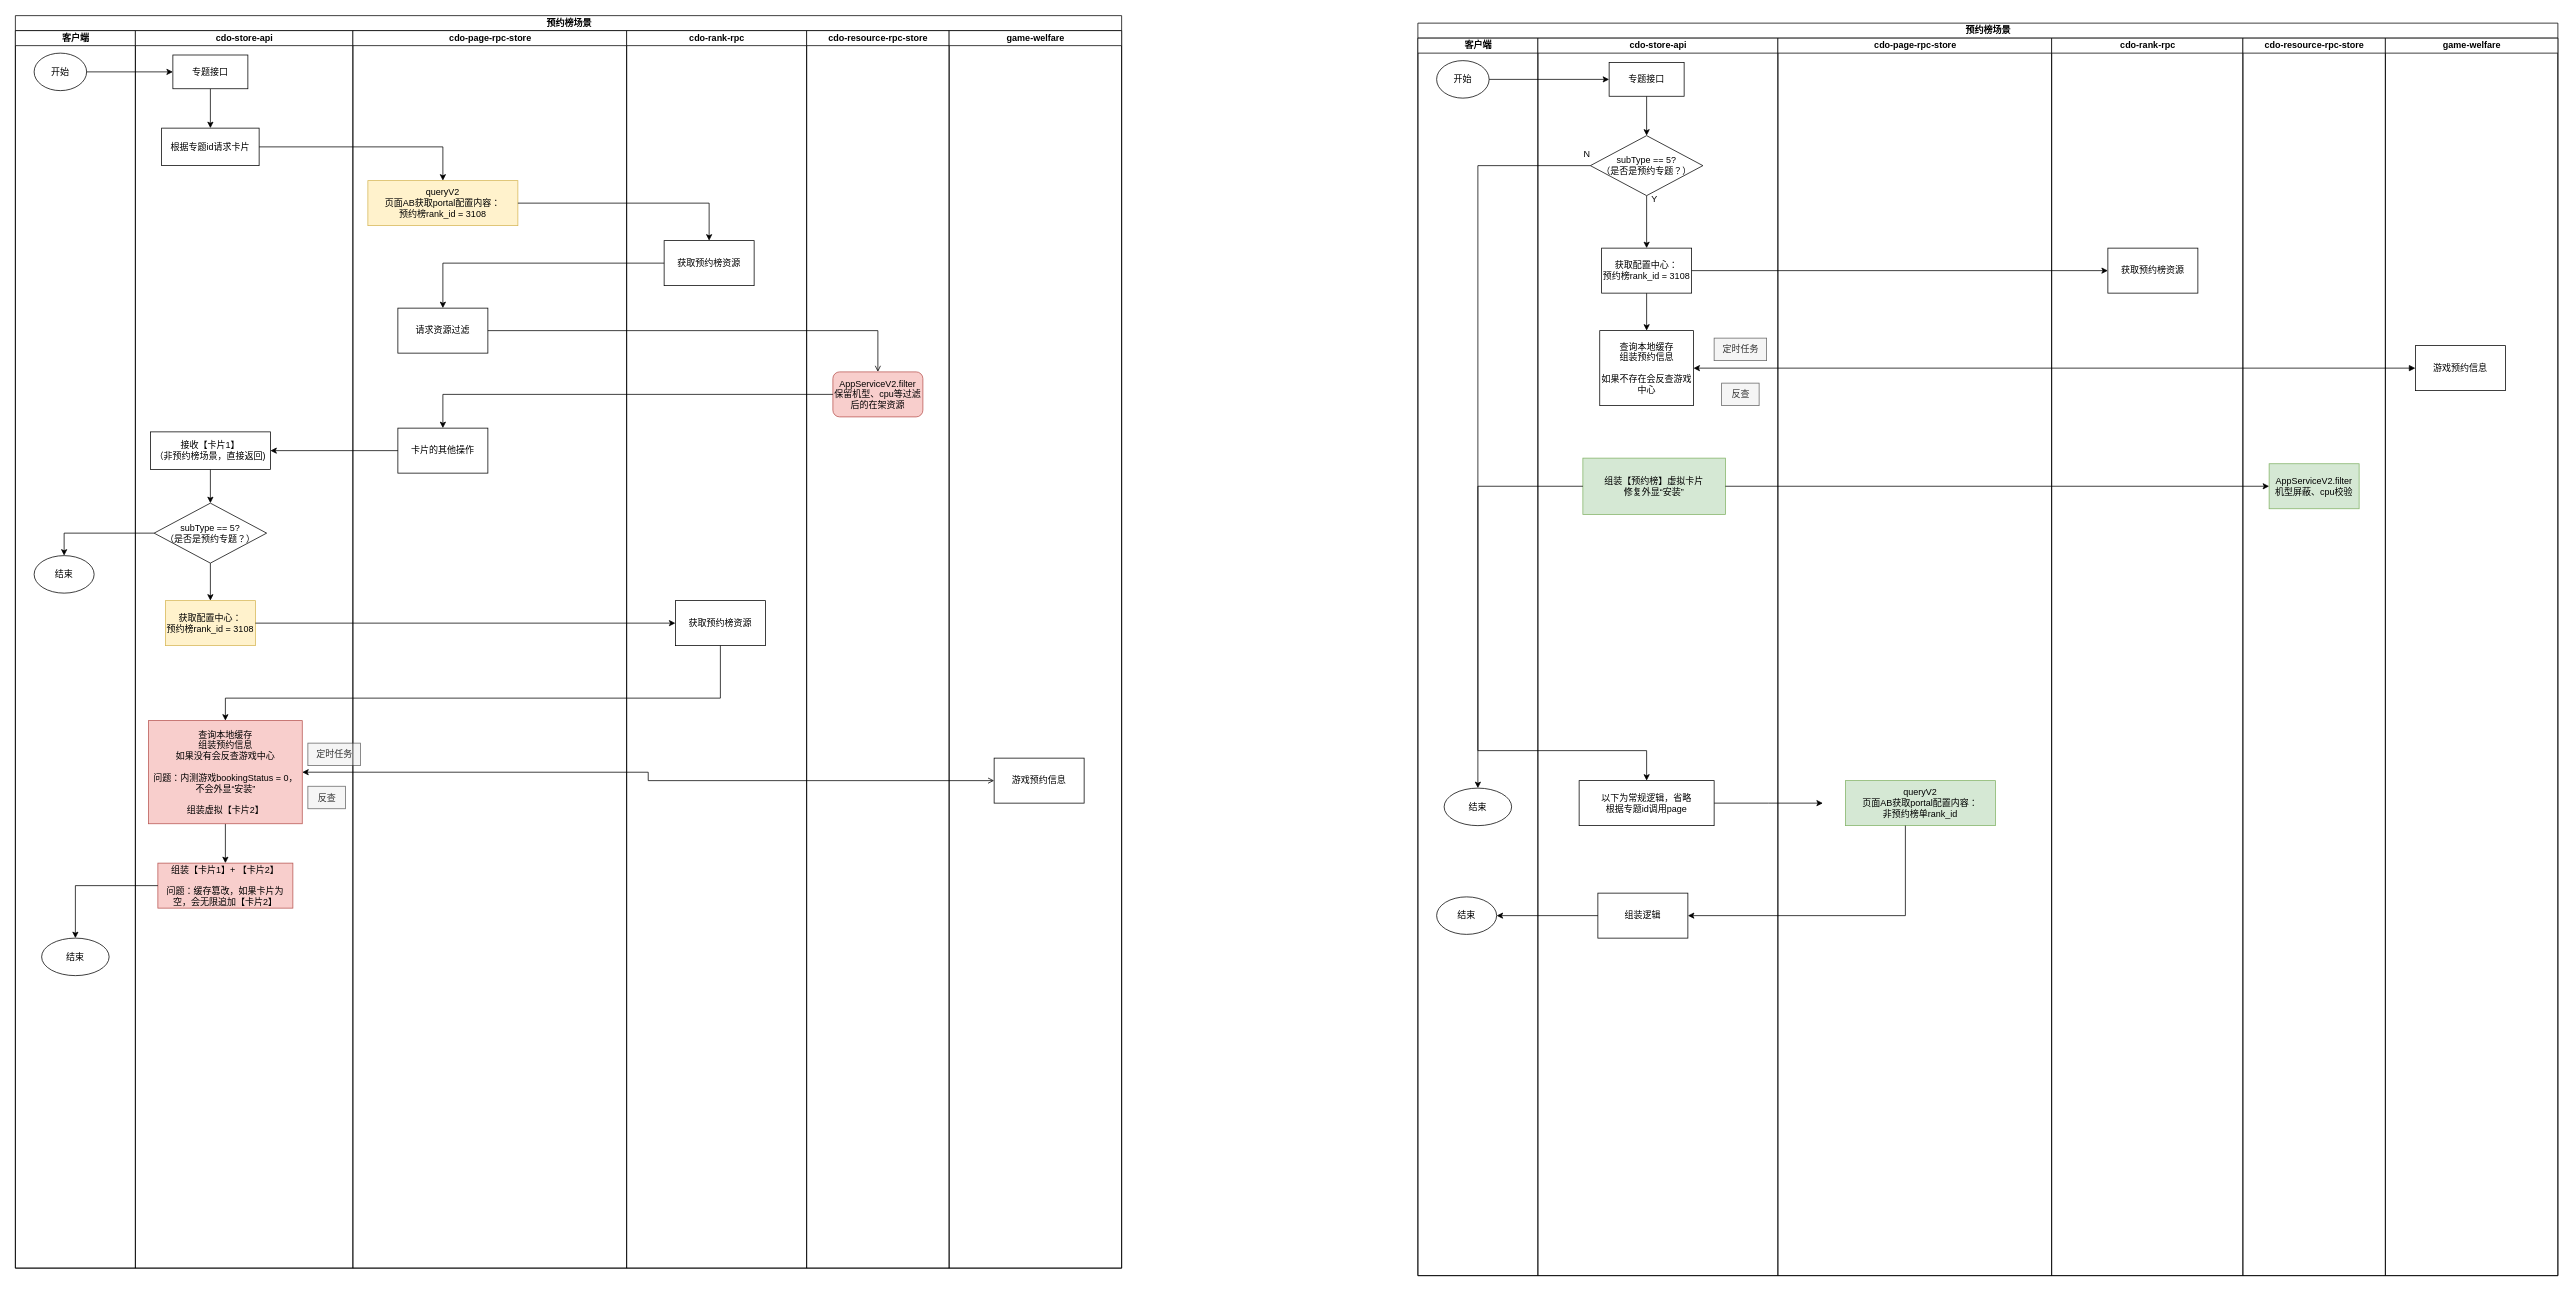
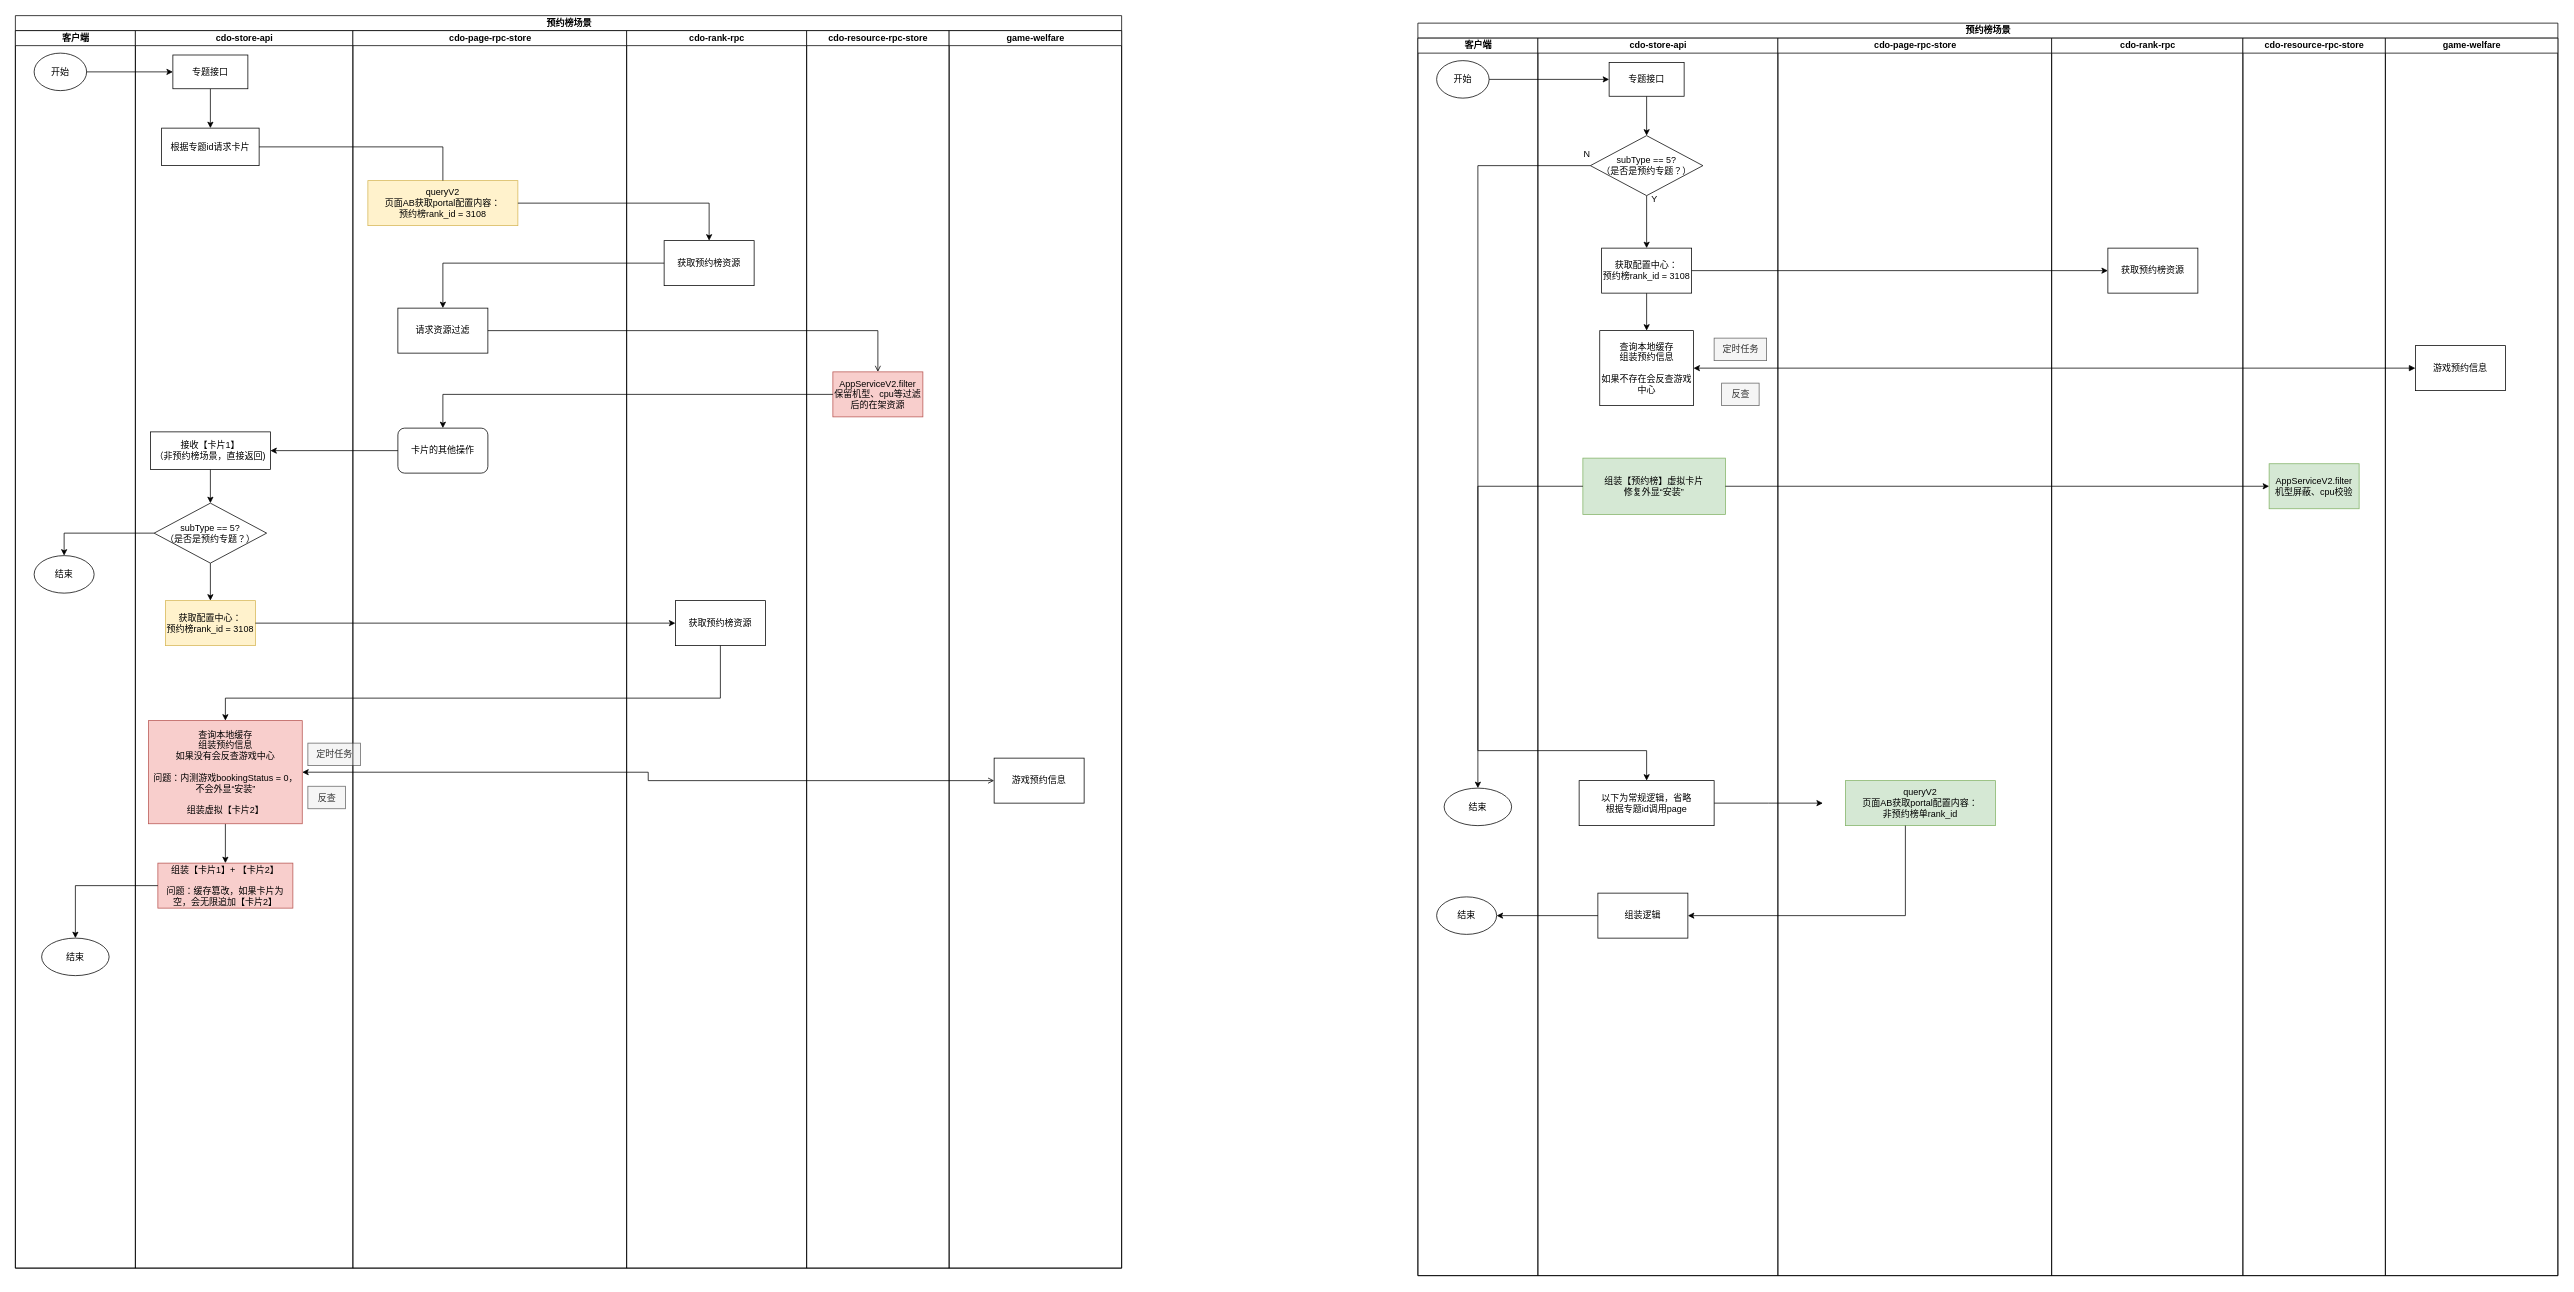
(443, 174) -> (443, 176)
(878, 394) -> (878, 394)
(443, 450) -> (443, 450)
